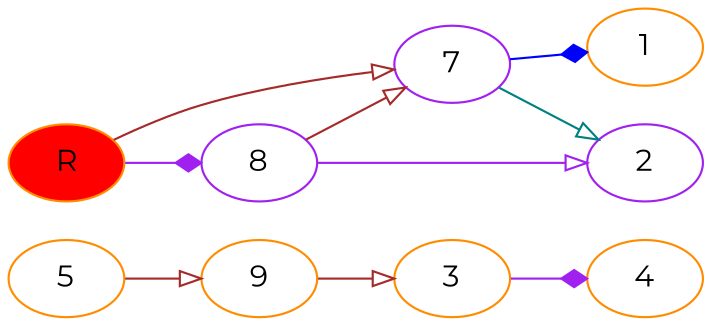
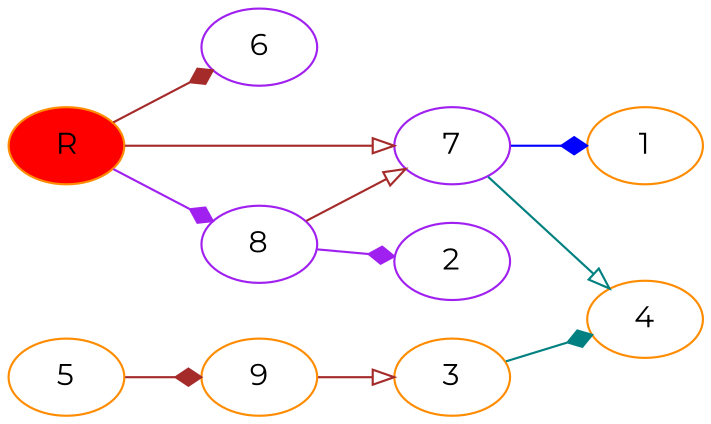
none -> (259, 47)
(539, 109) -> (541, 225)
(442, 163) -> (343, 252)
(152, 279) -> (150, 377)
(536, 279) -> (536, 352)
